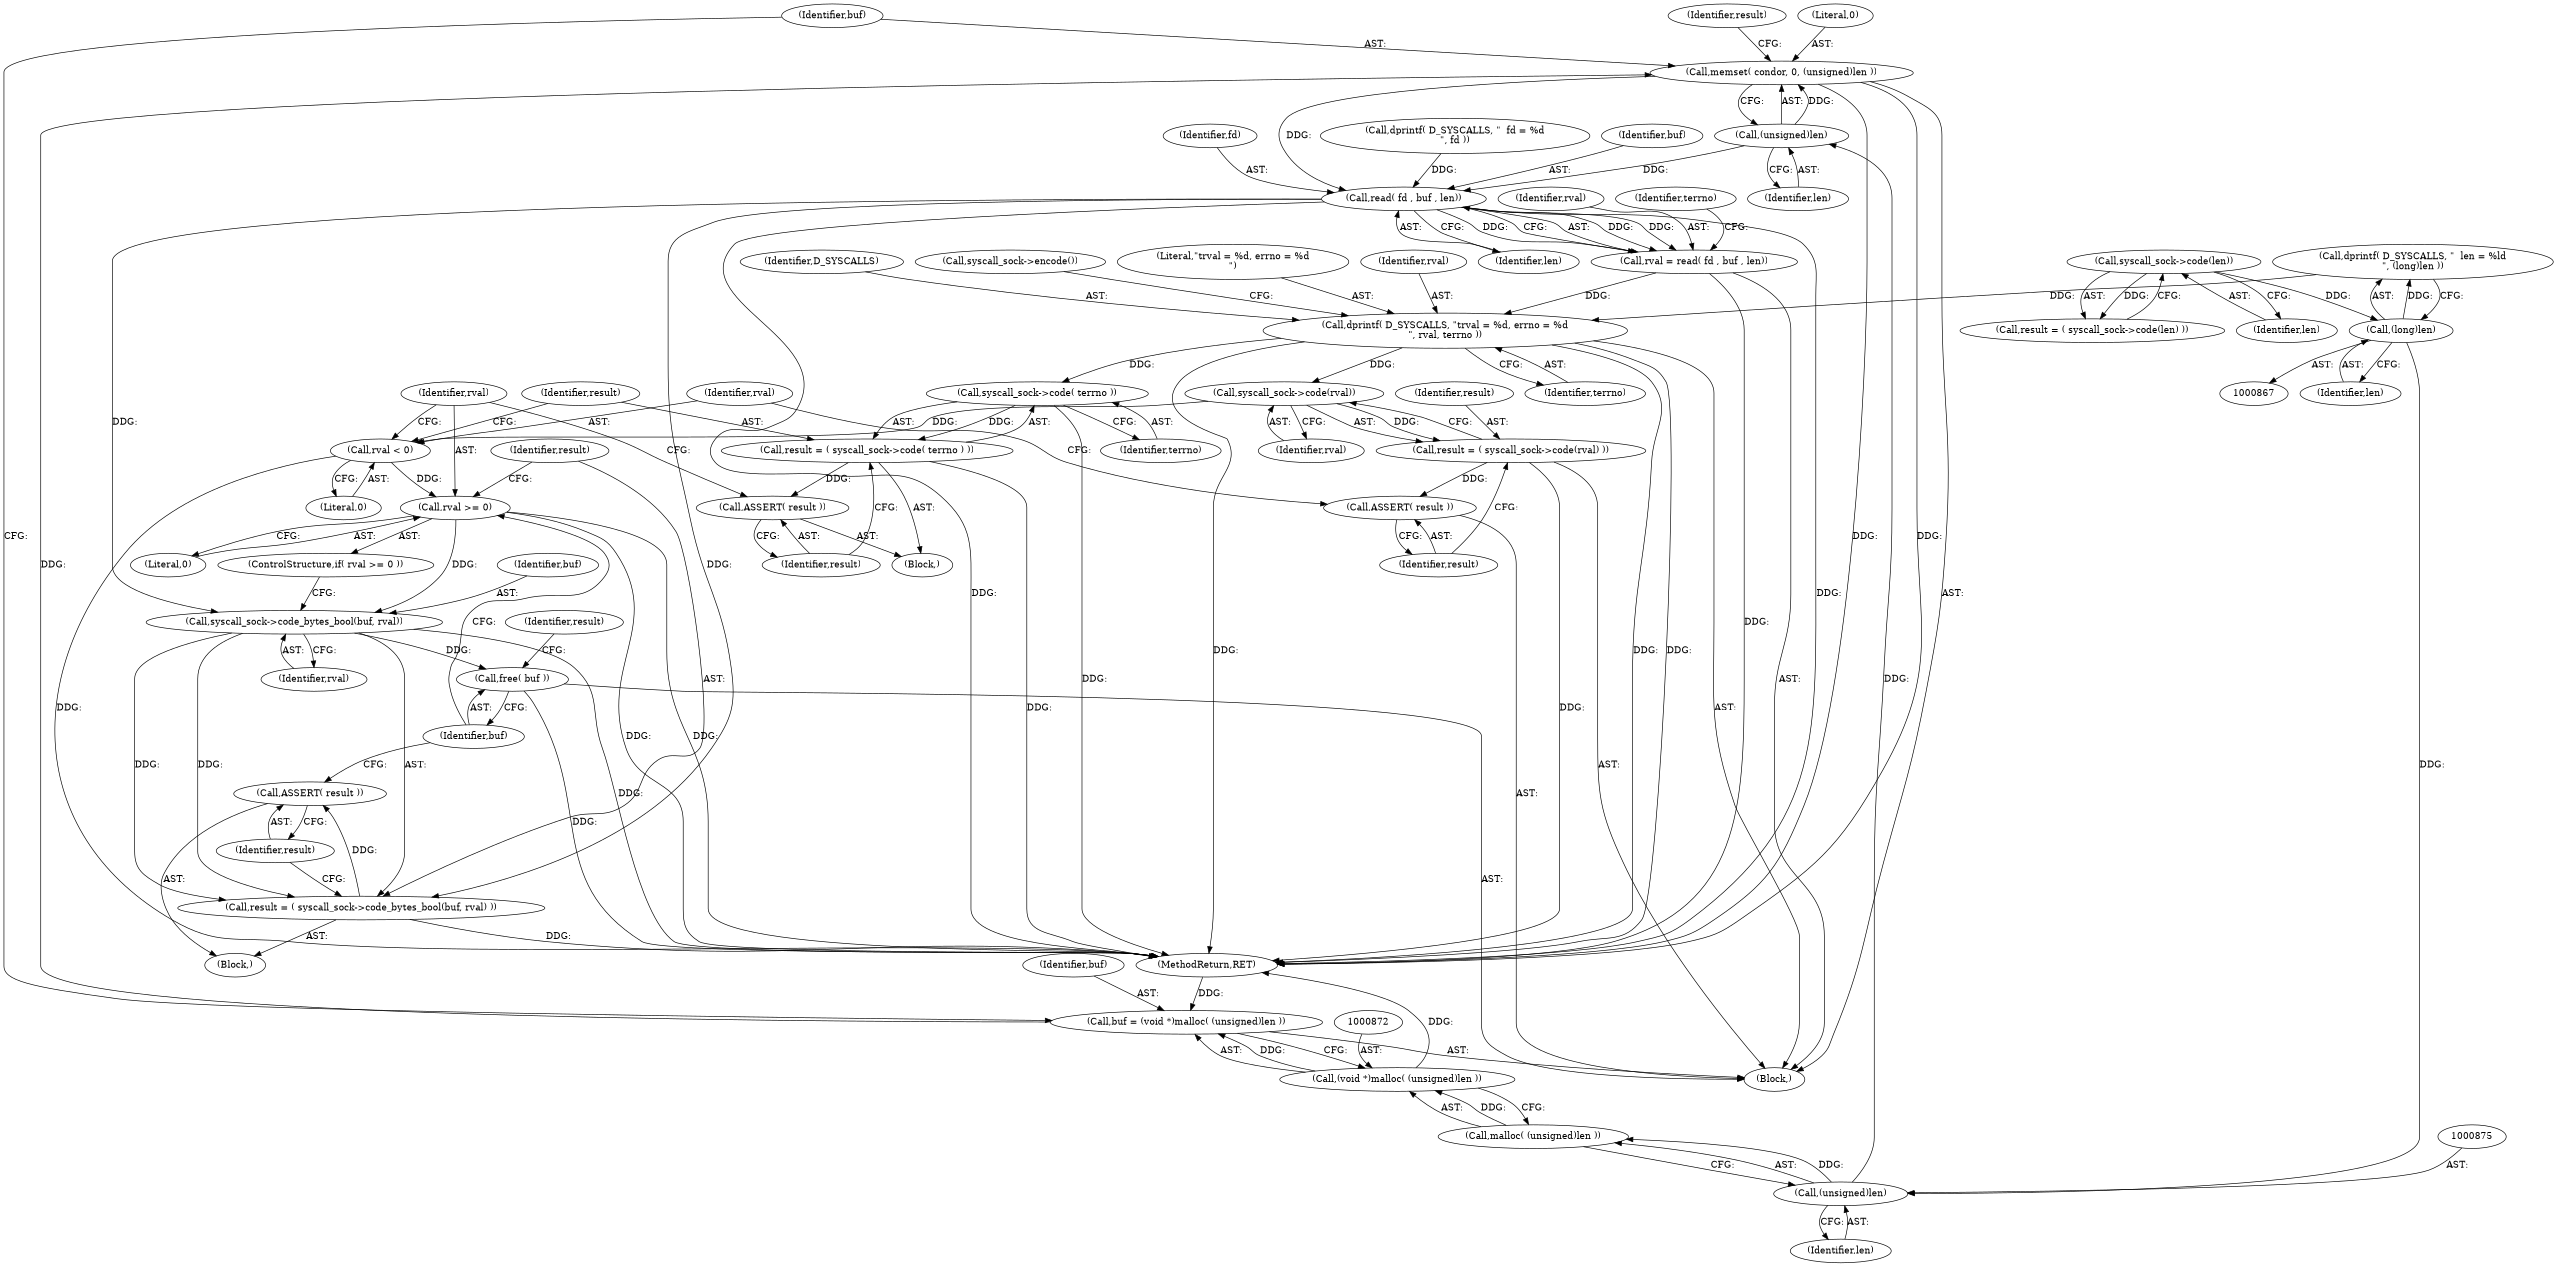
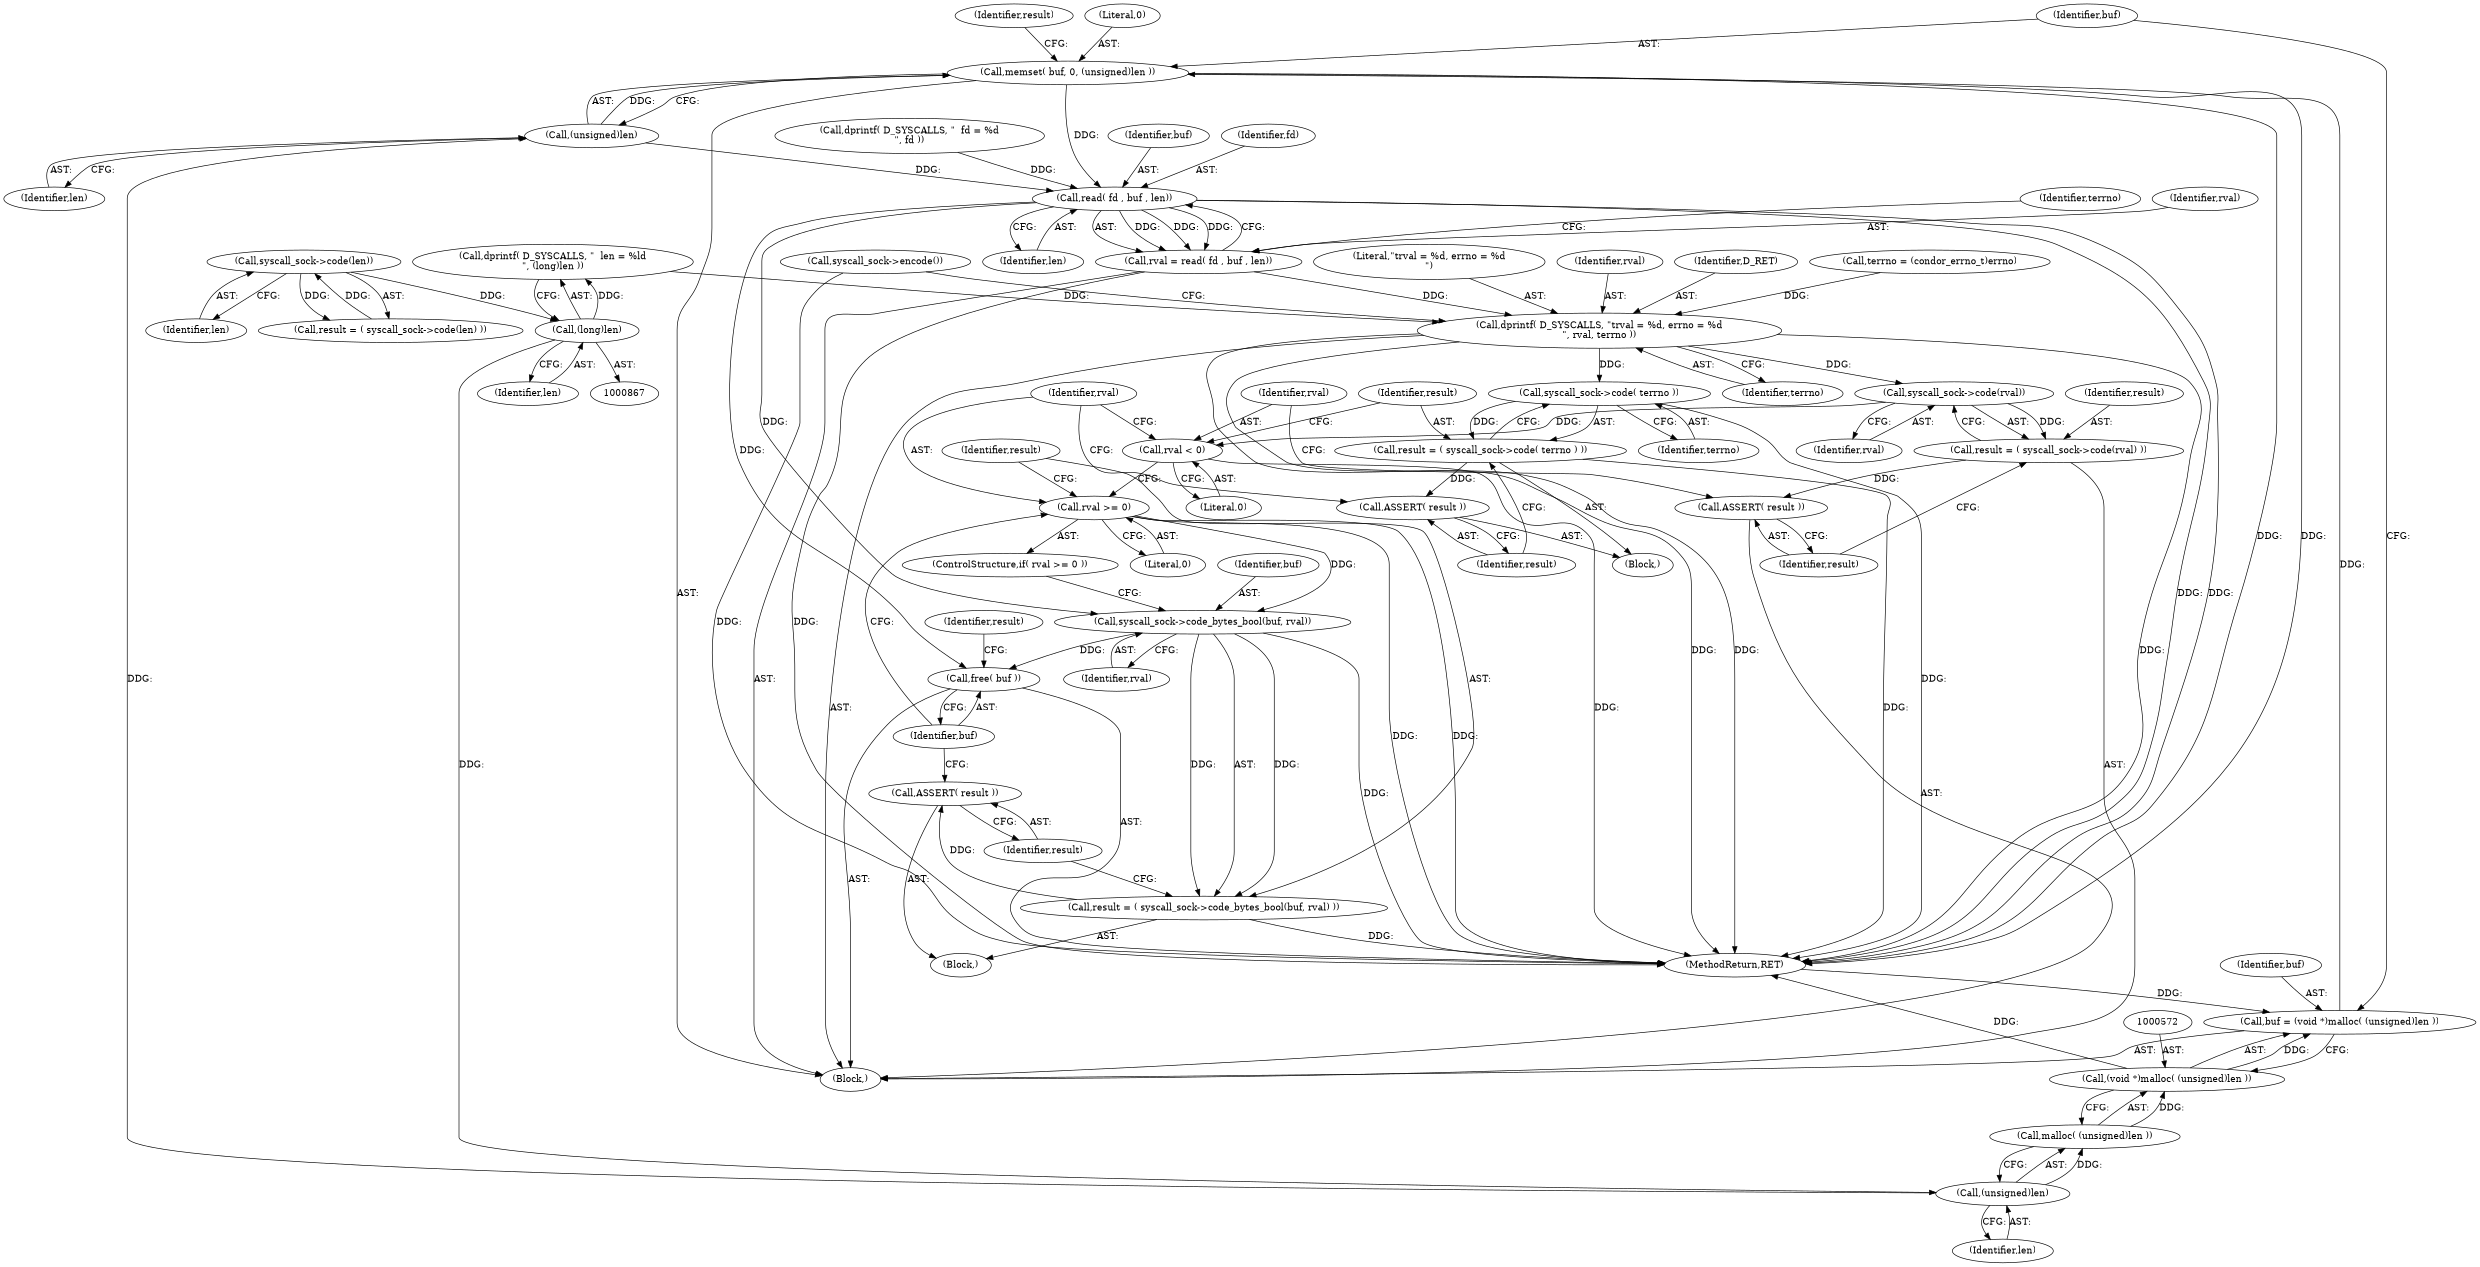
(1782, 73) -> (1068, 73)
(822, 262) -> (1736, 262)
none -> (1930, 262)
(2171, 296) -> (359, 296)
(668, 333) -> (731, 362)
(1041, 422) -> (1530, 422)
(431, 479) -> (1151, 479)
(586, 822) -> (1133, 822)
(1560, 825) -> (924, 883)
(1368, 1022) -> (2158, 1022)
(2472, 1137) -> none
